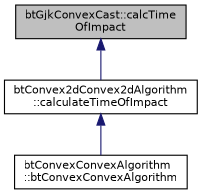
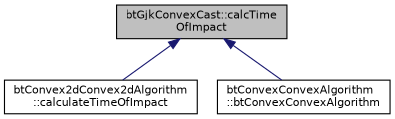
(101, 140) -> (257, 63)
